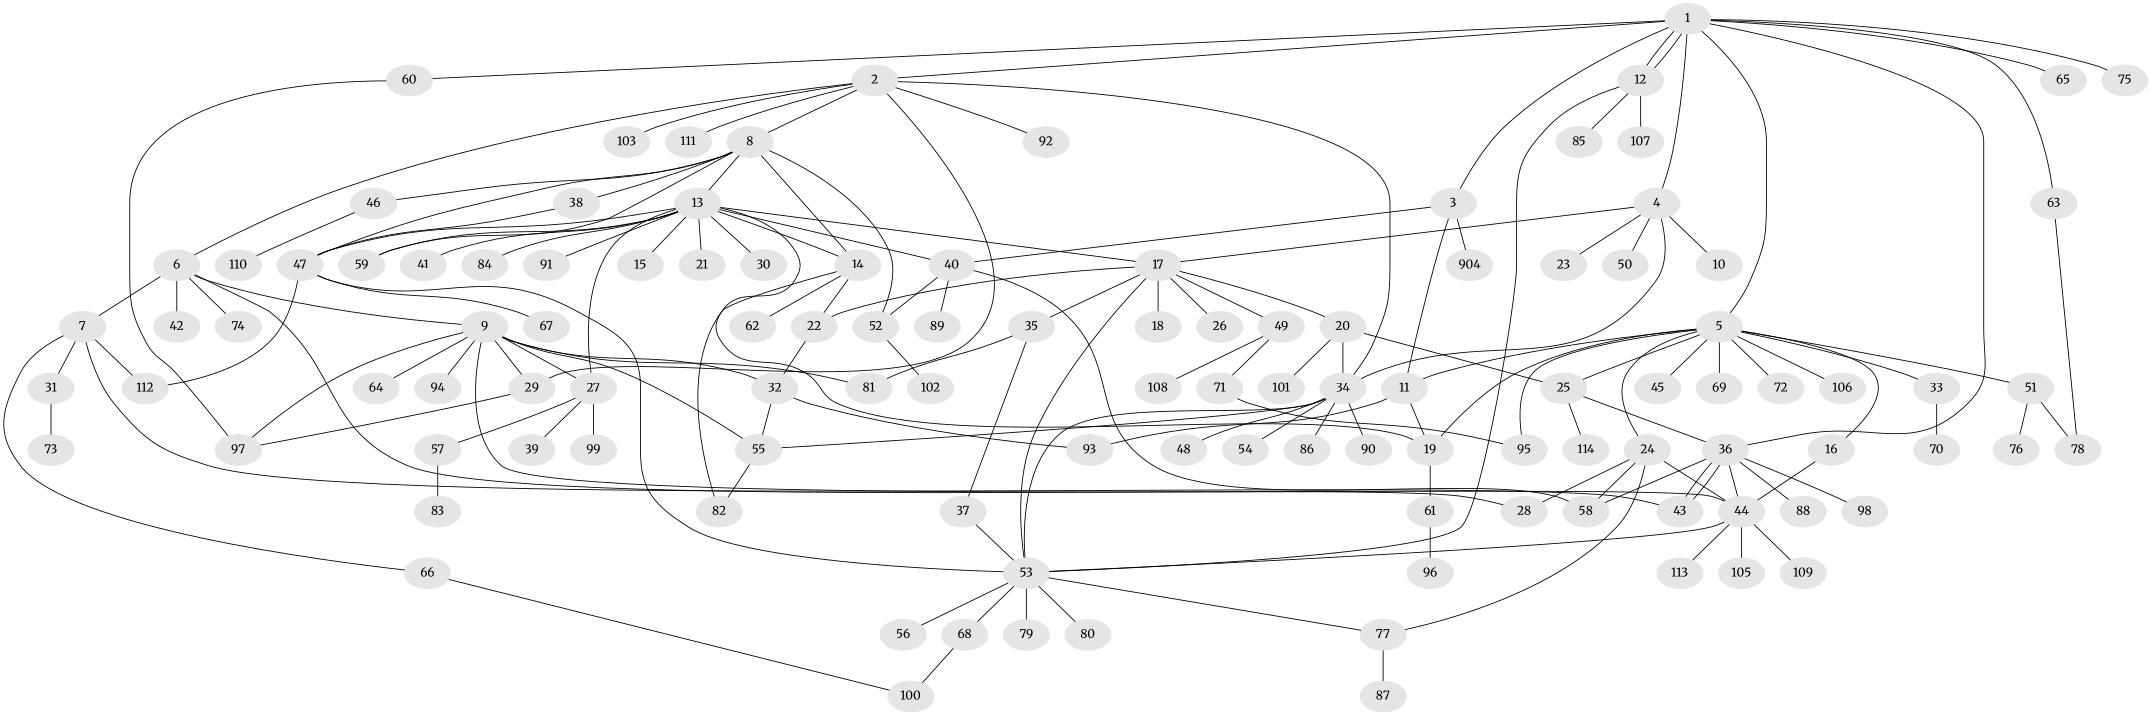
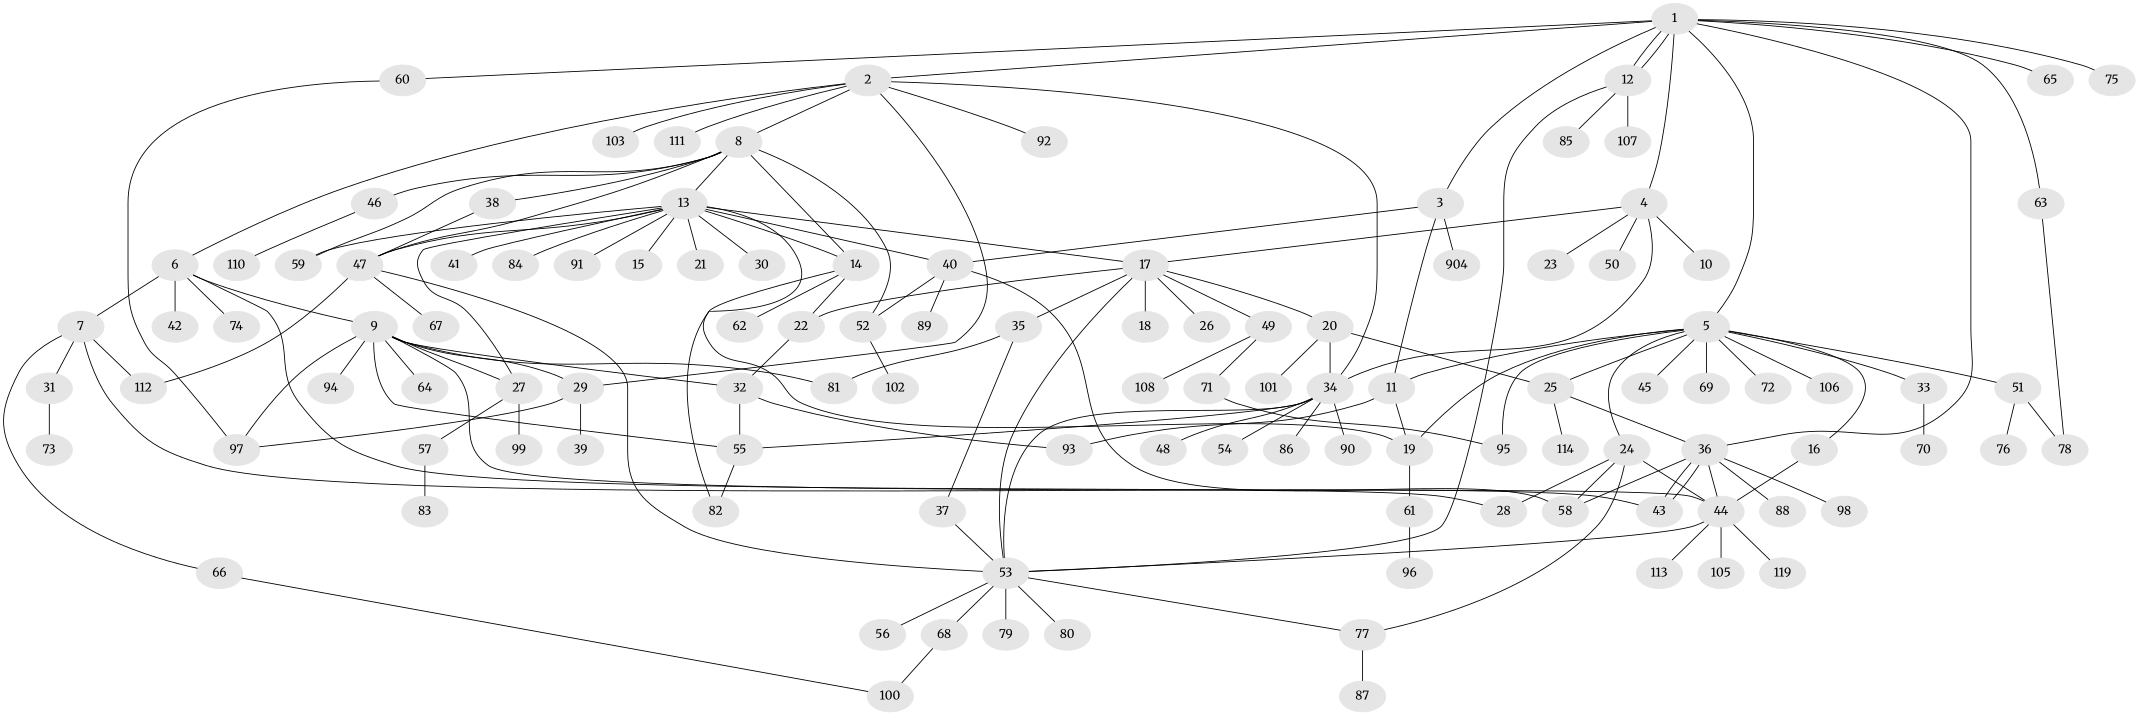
(563, 419) -> (581, 419)
(1803, 573) -> (1783, 573)
